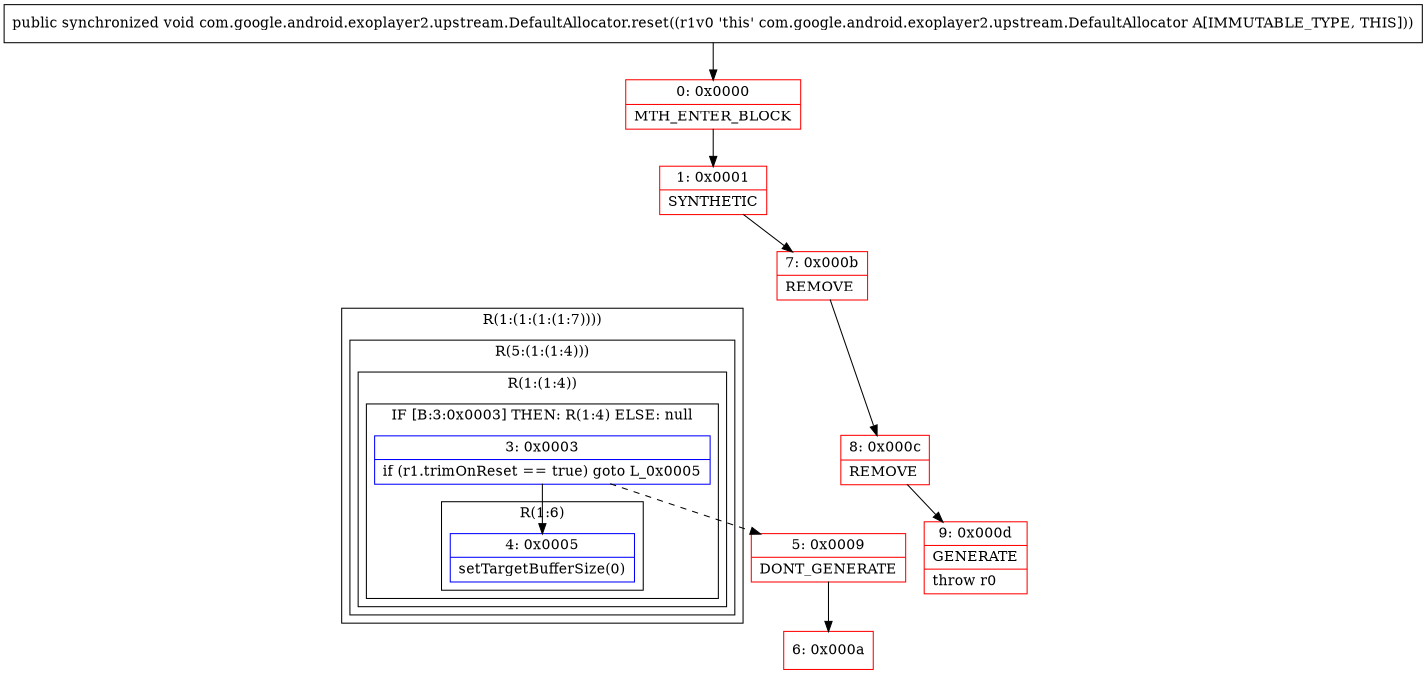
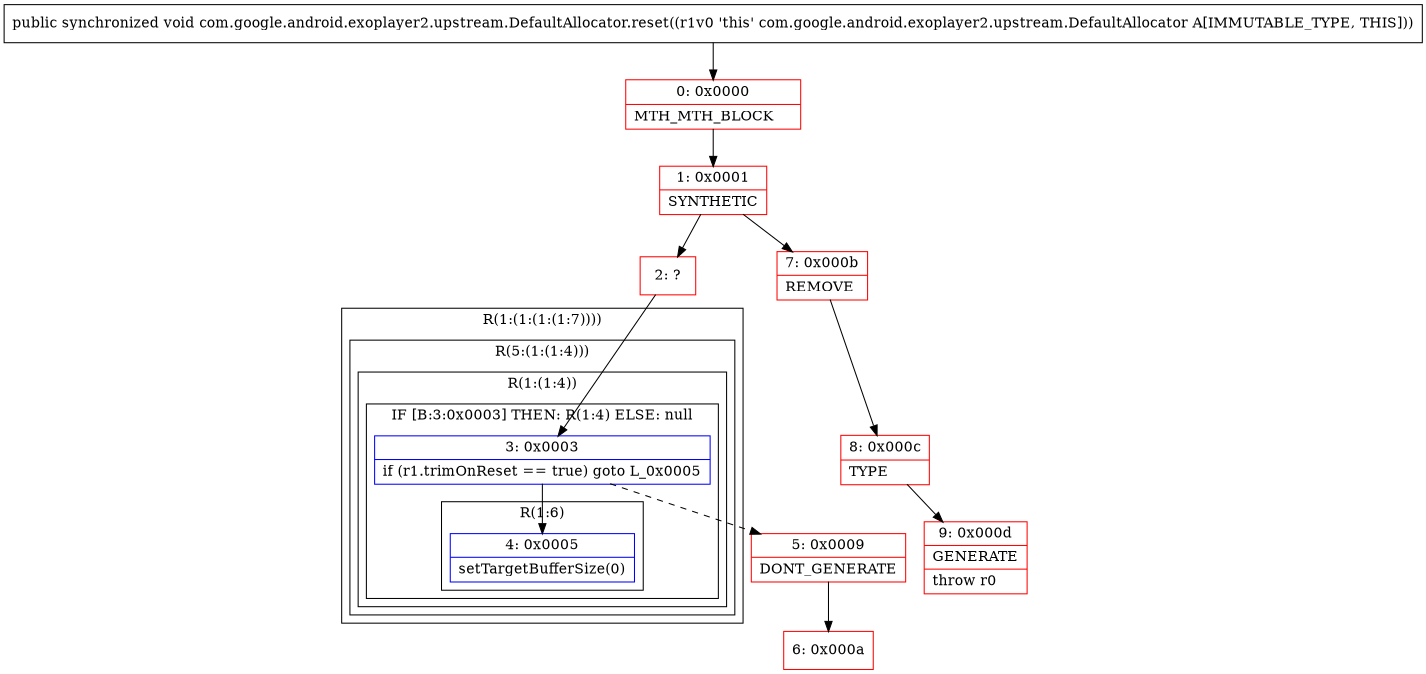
(713, 116) -> (704, 116)
none -> (668, 276)
(884, 472) -> (869, 472)
